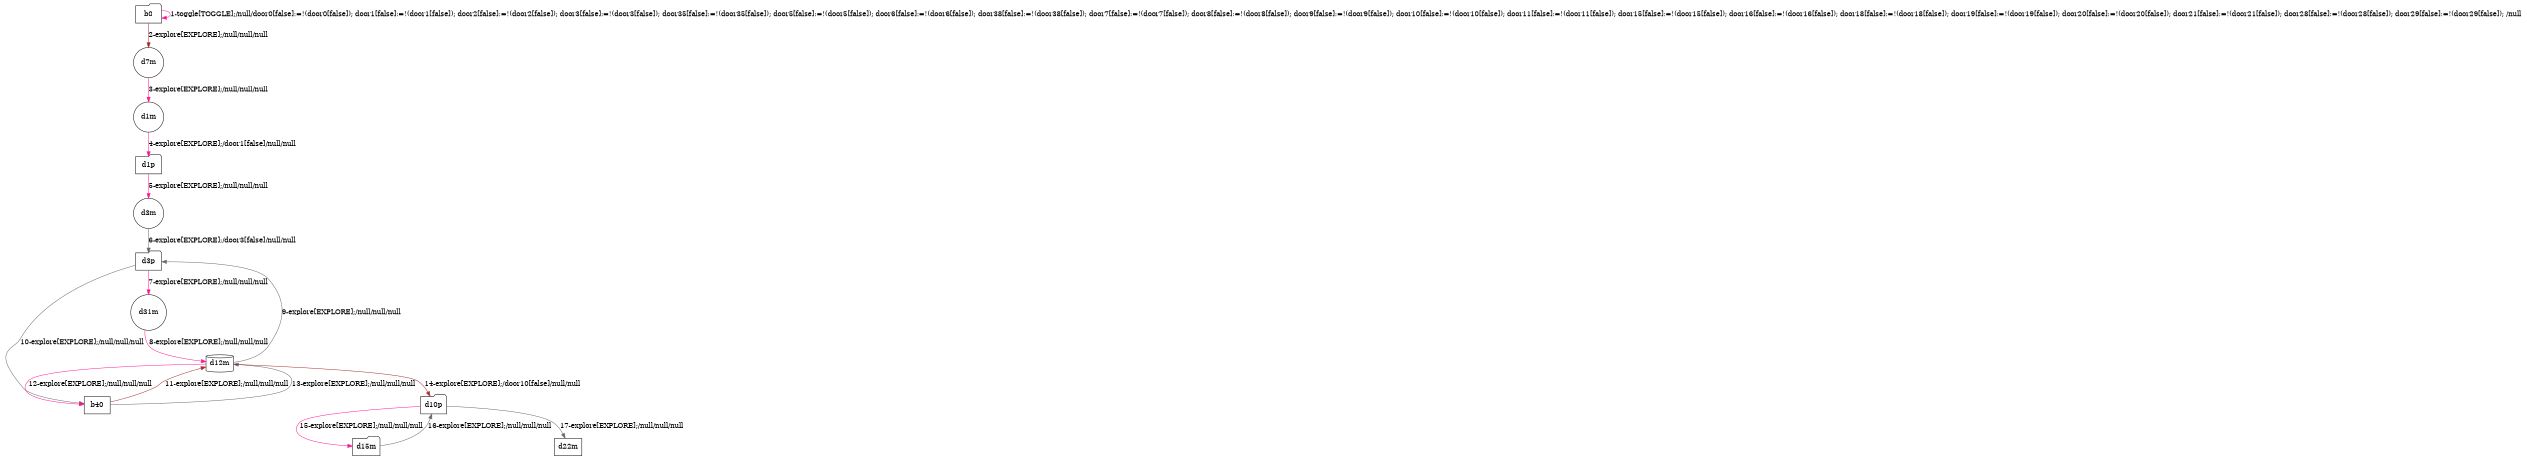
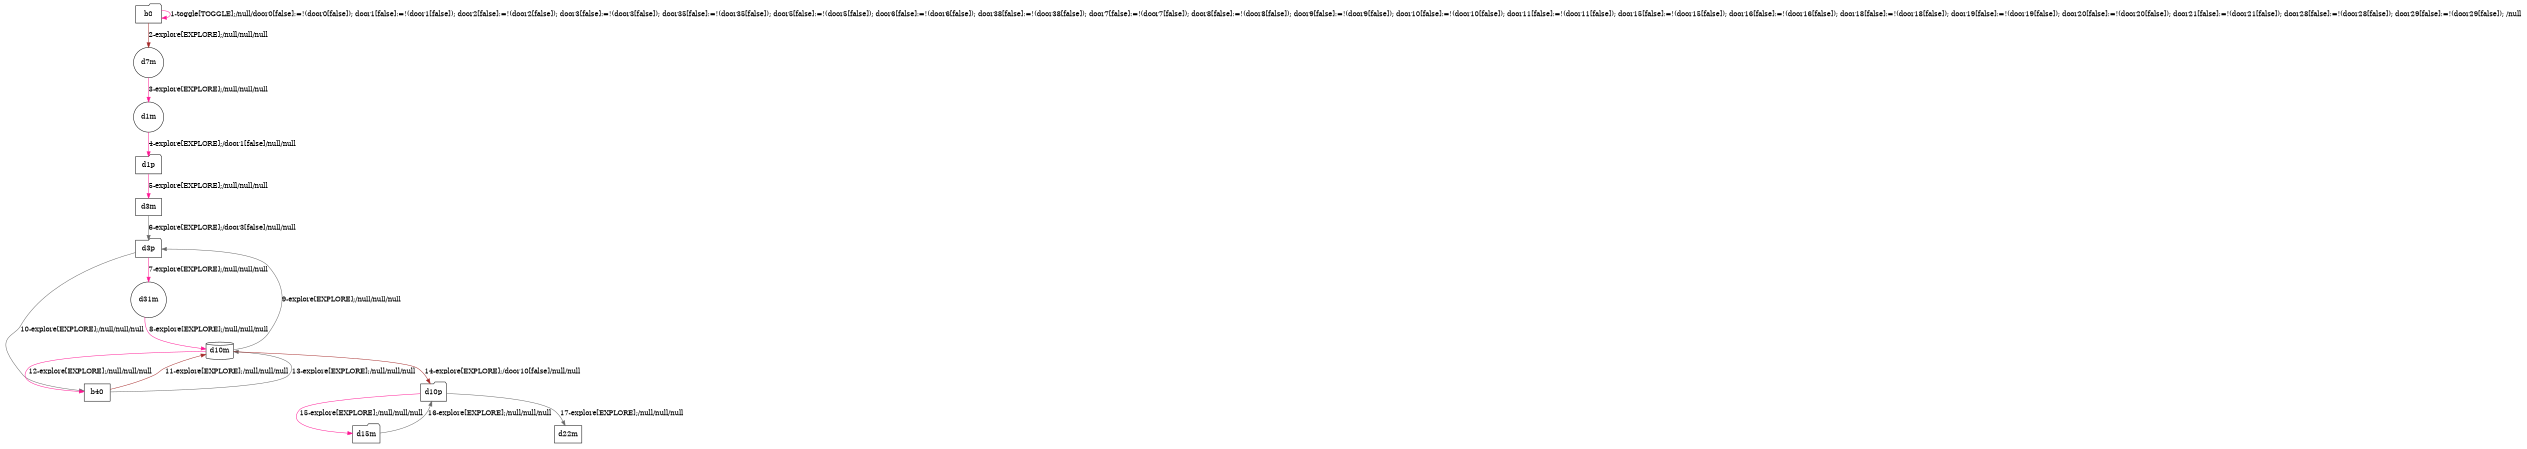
(149, 213) -> (149, 207)
(220, 363) -> (220, 351)
